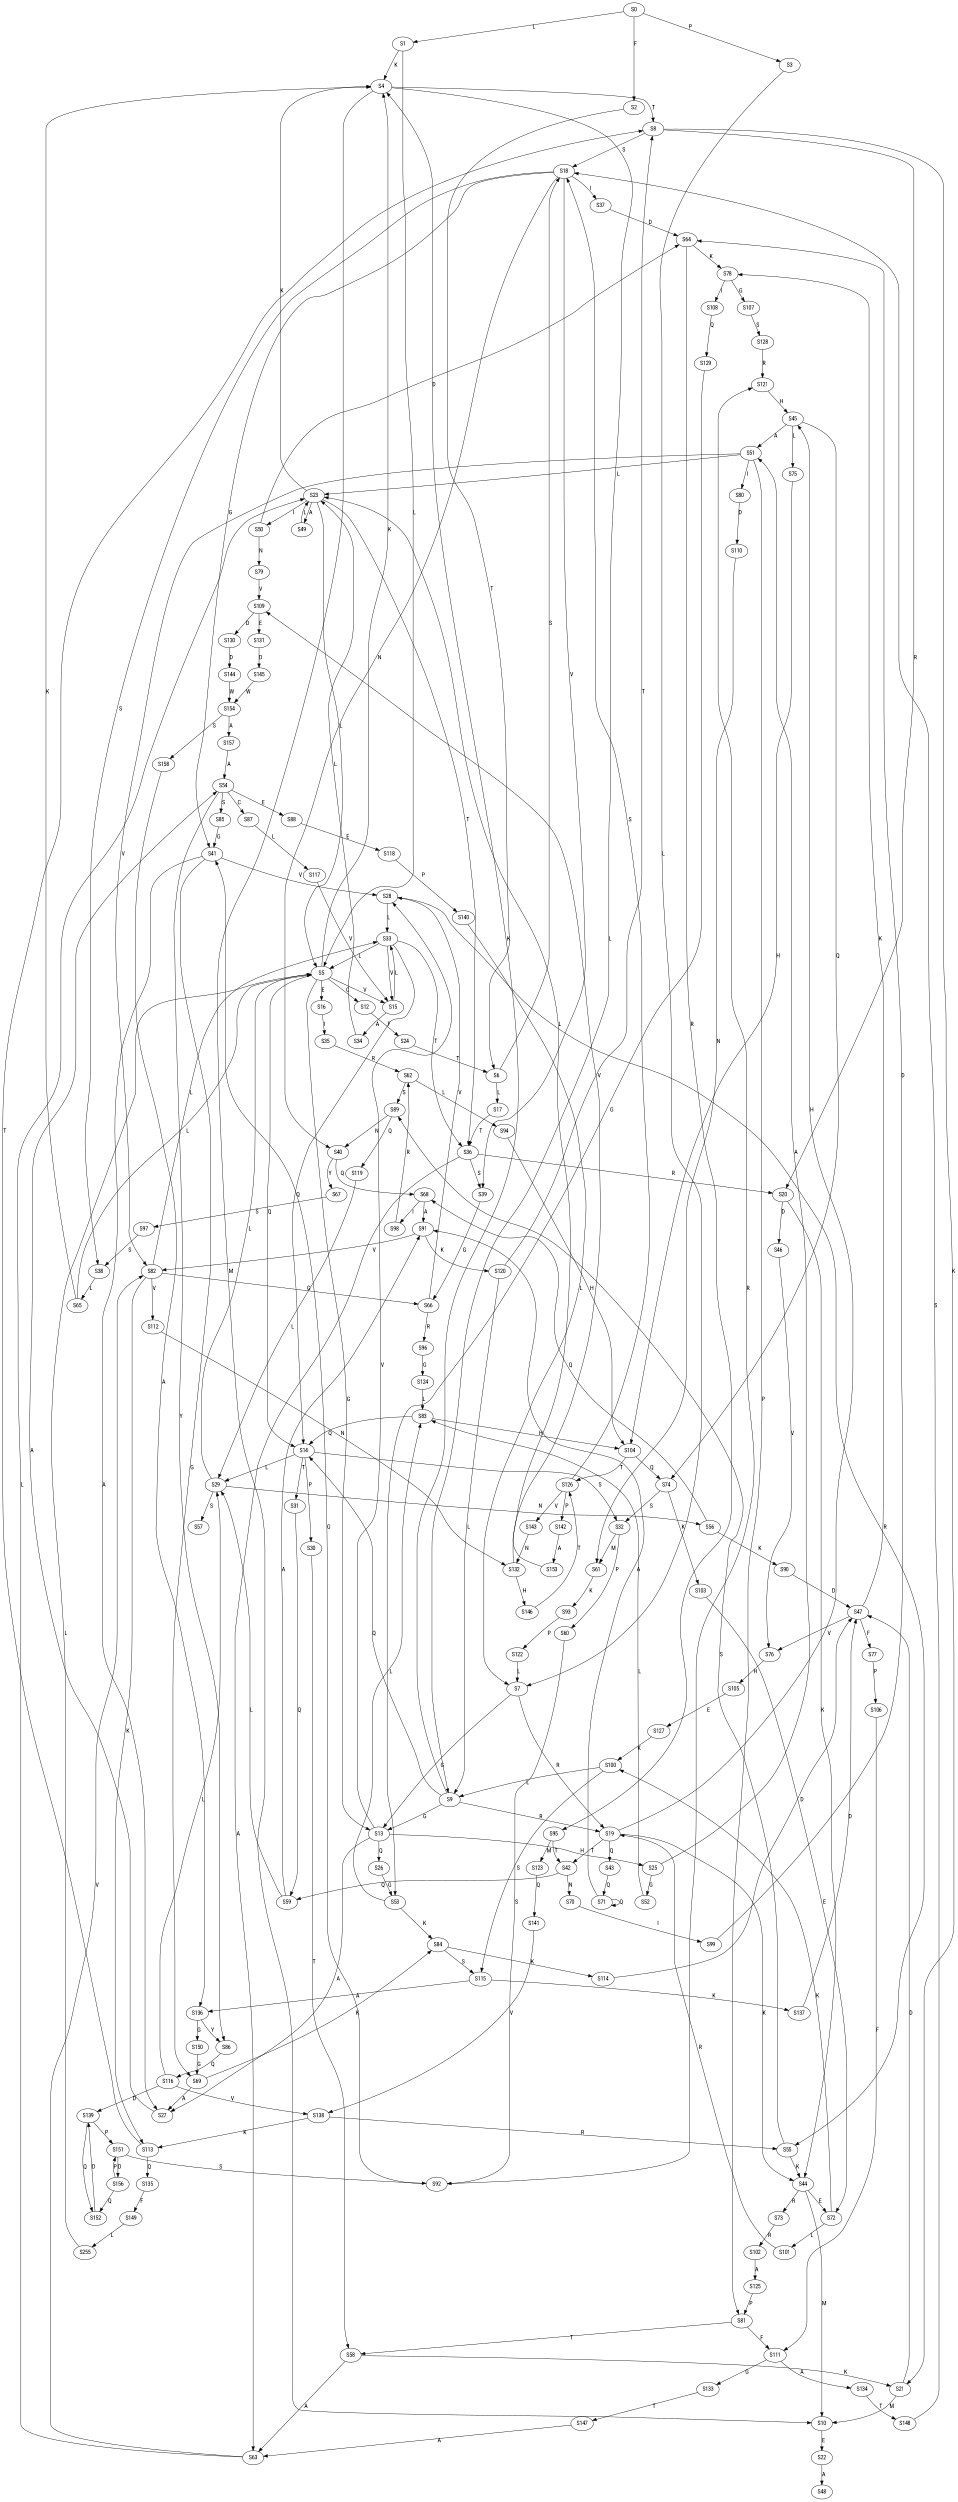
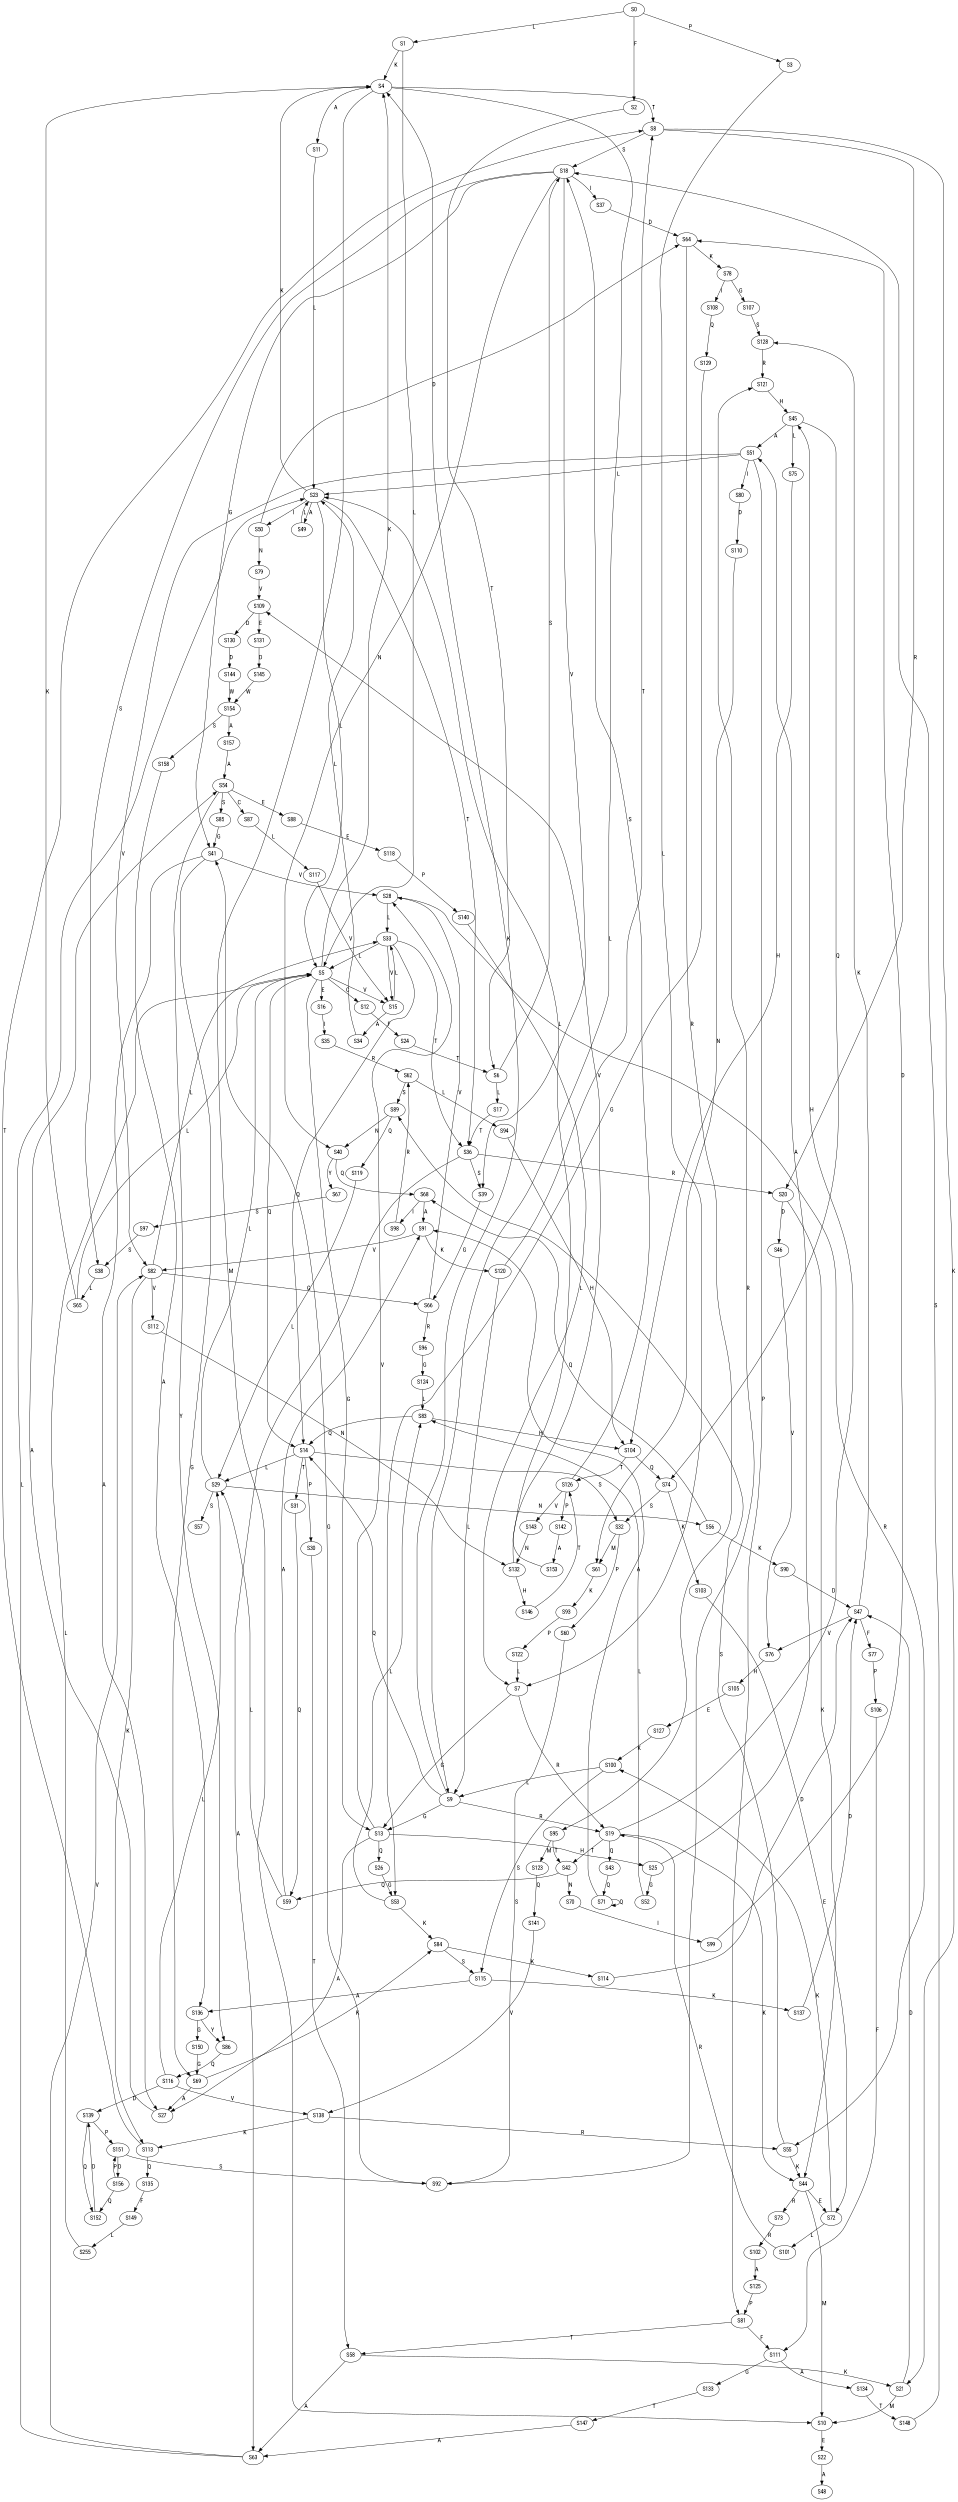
none -> (317, 150)
(875, 890) -> (854, 948)
